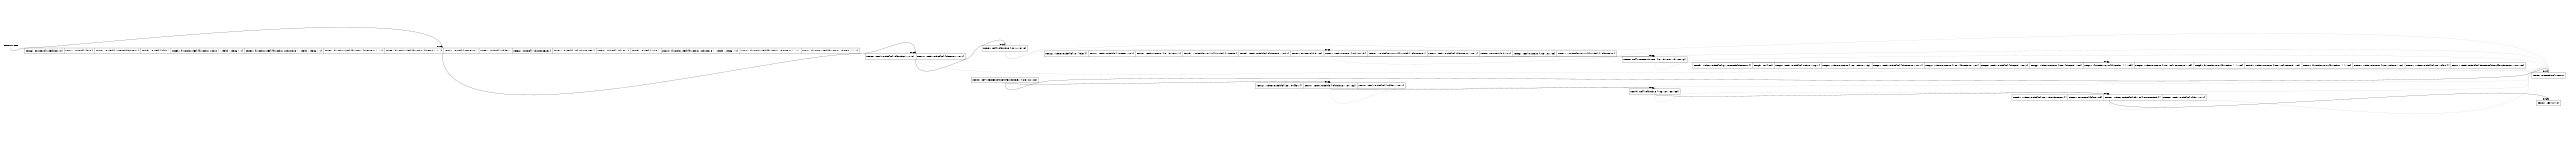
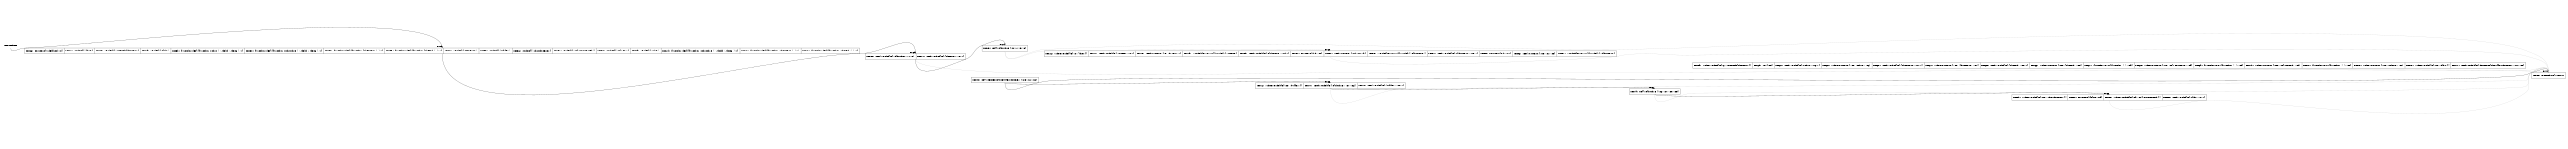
(11, 45) -> (11, 45)
(1655, 59) -> none
(2549, 103) -> none
